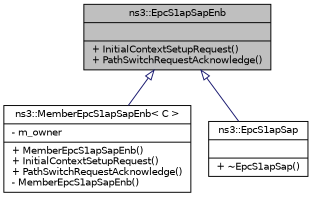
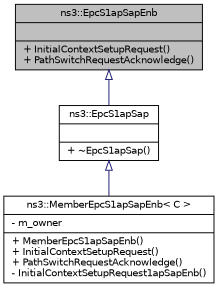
(138, 92) -> (109, 183)
(76, 183) -> (109, 273)
